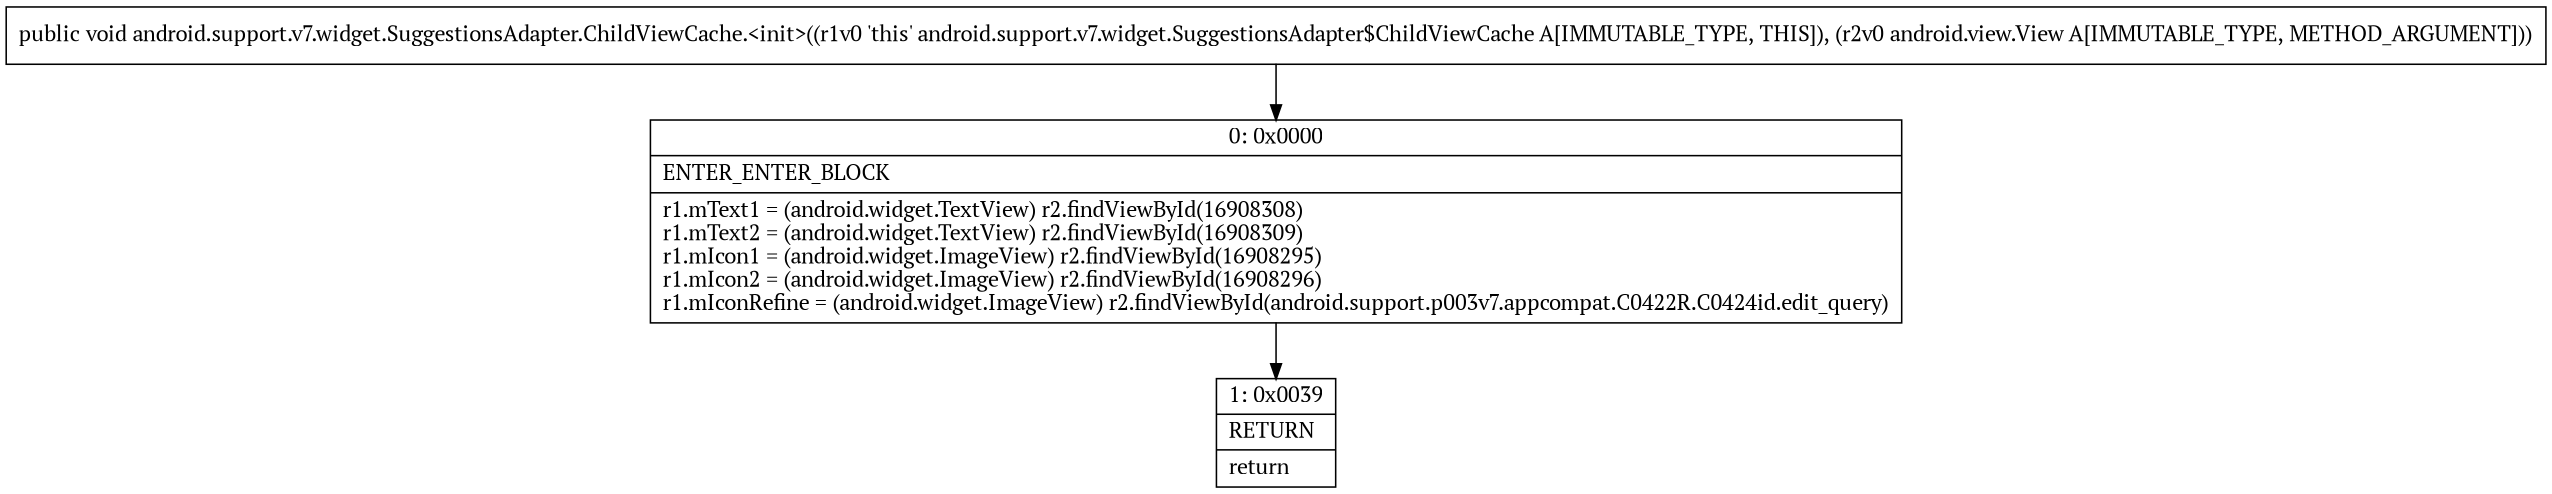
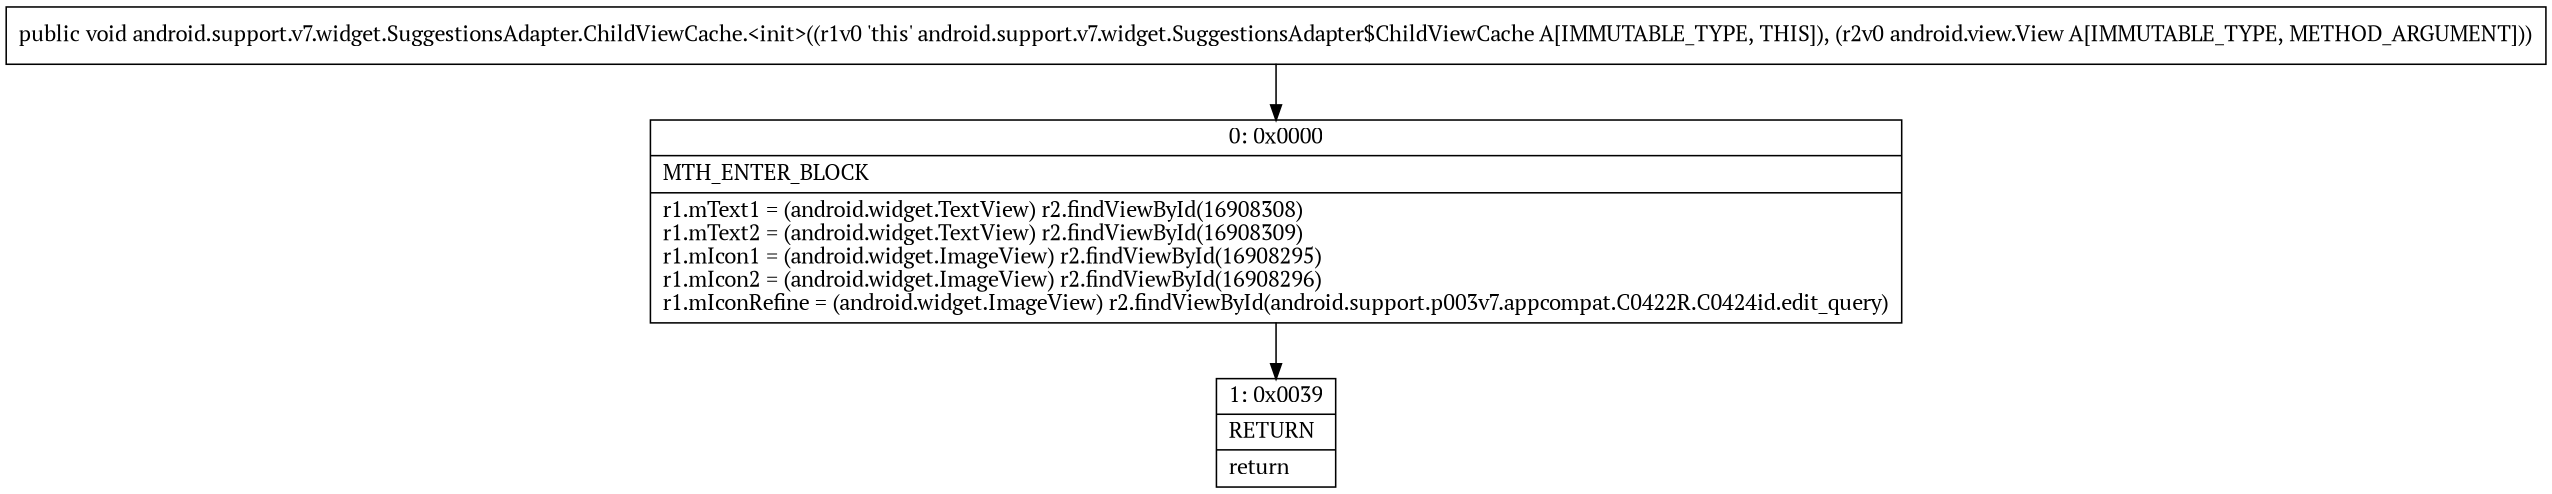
(777, 173) -> (766, 173)
